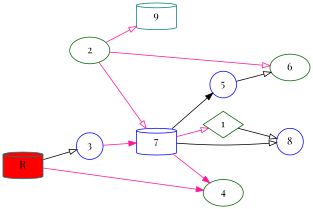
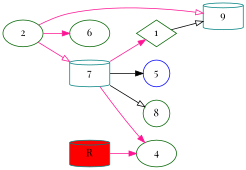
(186, 59) -> (53, 33)
(250, 78) -> none
(254, 132) -> (184, 26)
(189, 133) -> (125, 53)
(156, 142) -> (90, 73)
(290, 142) -> (156, 113)
(90, 146) -> none
